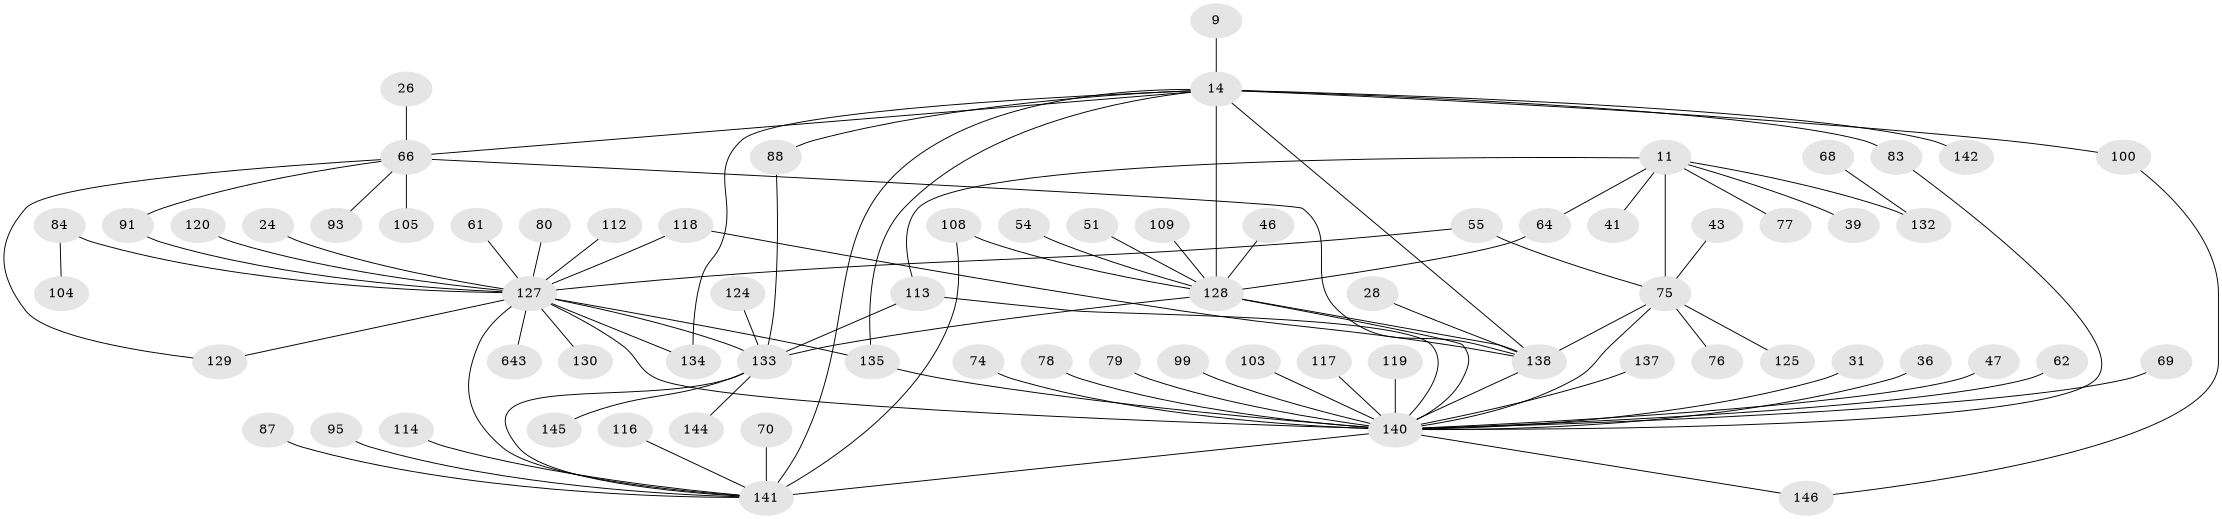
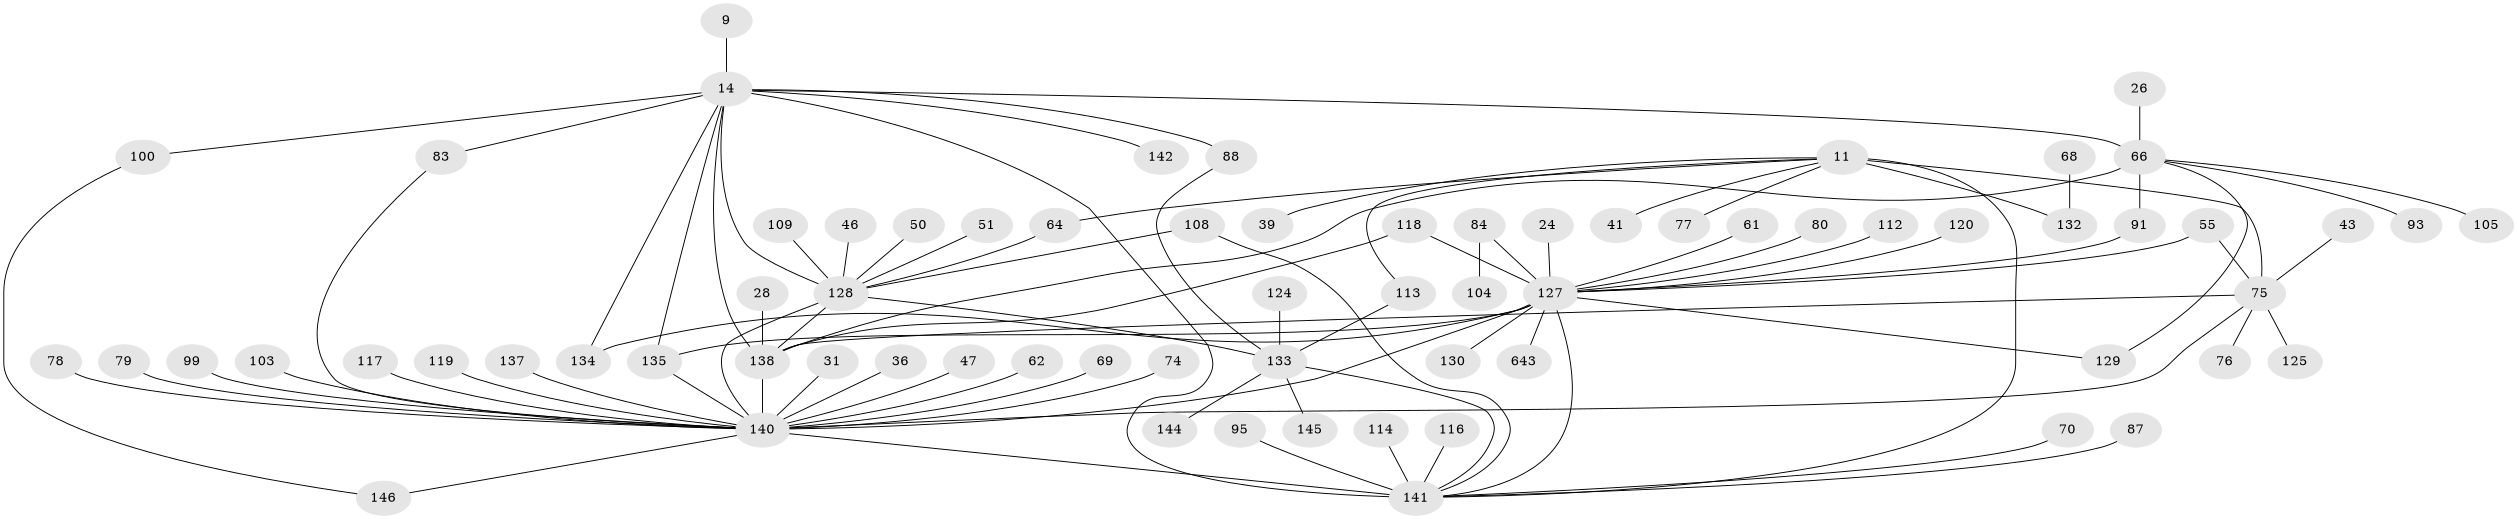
(1024, 225) -> (919, 225)
(1158, 314) -> none
(660, 324) -> none
none -> (1896, 448)
